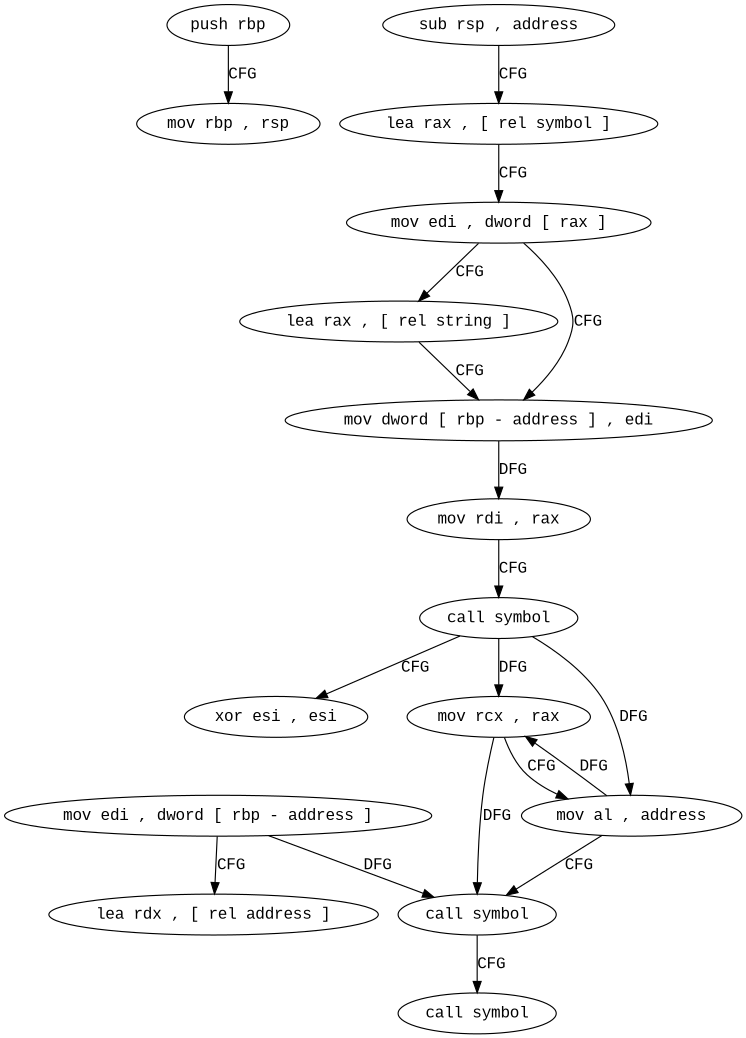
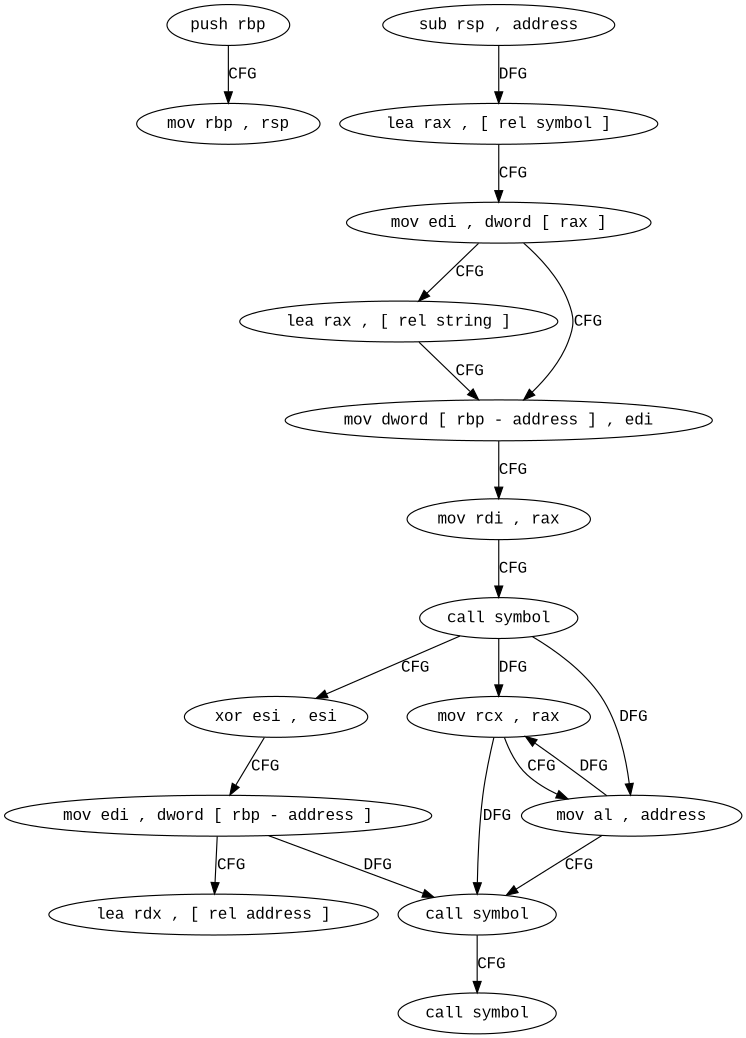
(513, 74) -> (513, 74)
(513, 470) -> (513, 470)
none -> (250, 761)
